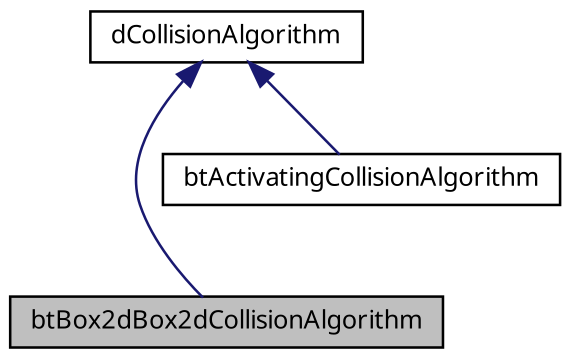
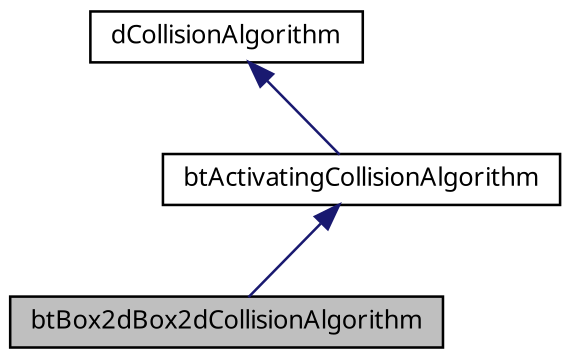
(137, 193) -> (285, 260)
